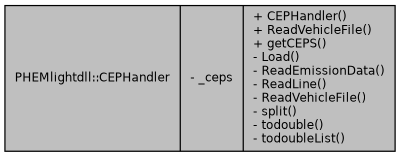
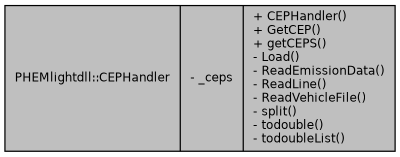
(313, 30) -> (287, 30)
